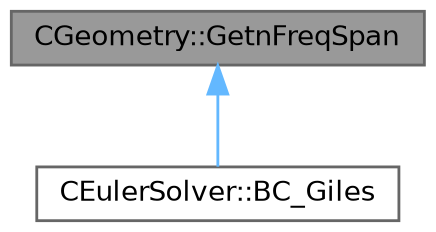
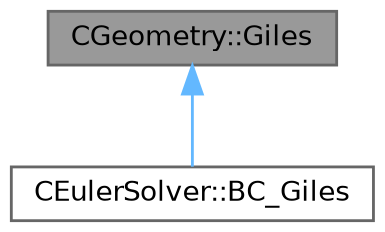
(218, 38) -> (192, 38)
